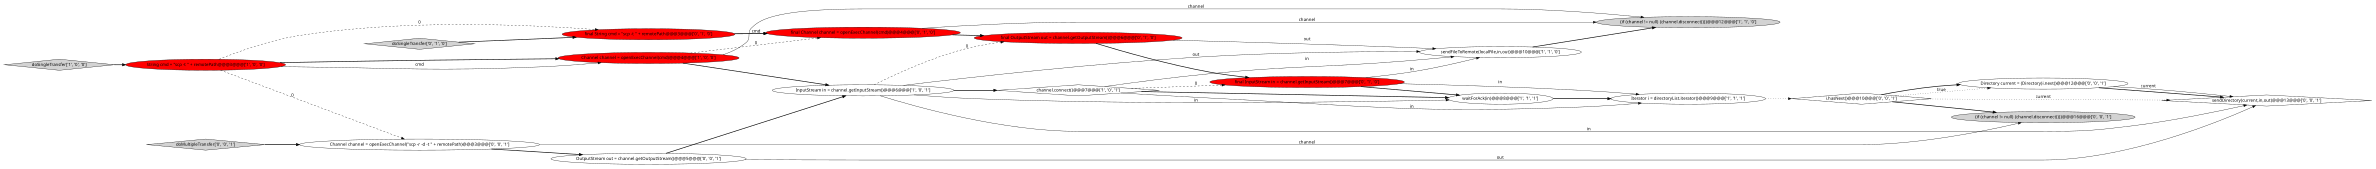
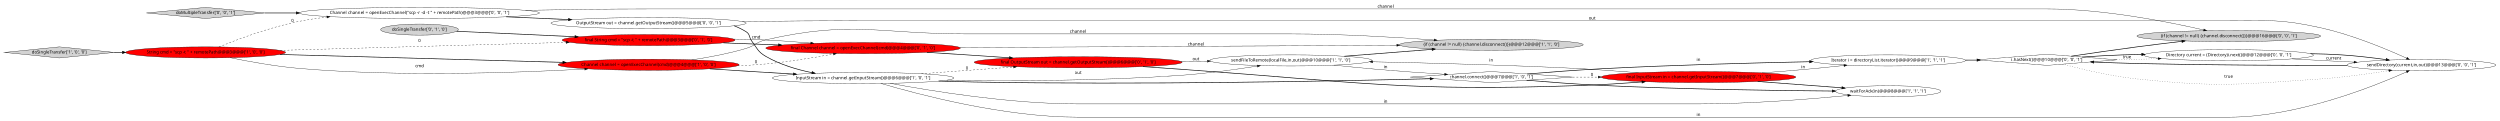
(420, 44) -> (420, 30)
none -> (2220, 65)
(1277, 68) -> (1389, 70)
(2043, 97) -> (2229, 77)
(1580, 99) -> none
(1777, 99) -> (1971, 60)
(2267, 101) -> (2421, 65)
(1379, 107) -> (1668, 66)
